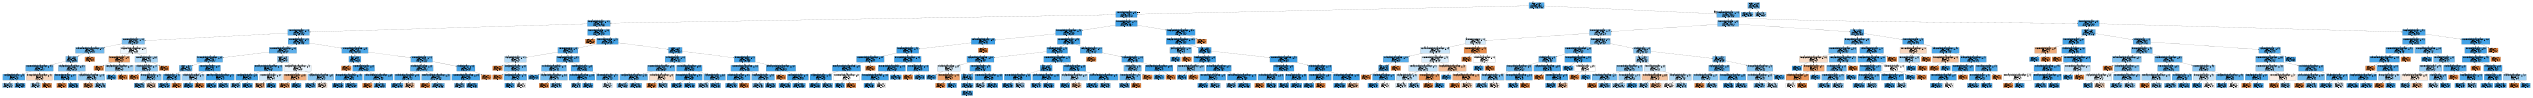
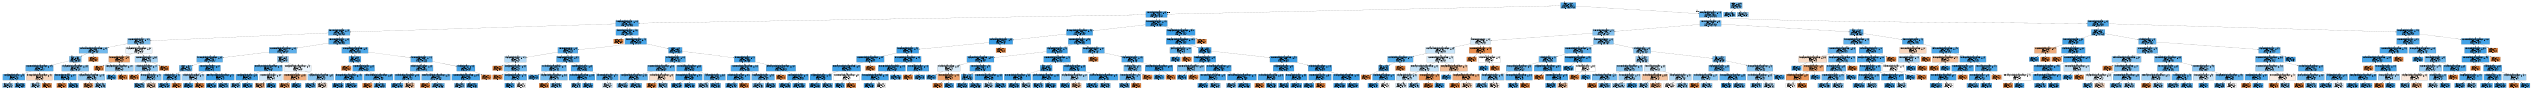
(758, 85) -> (758, 85)
(1353, 85) -> (1353, 85)
(2209, 85) -> none
(967, 89) -> (965, 81)
